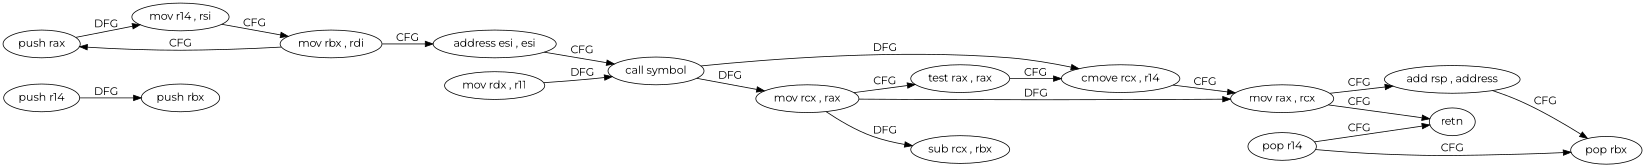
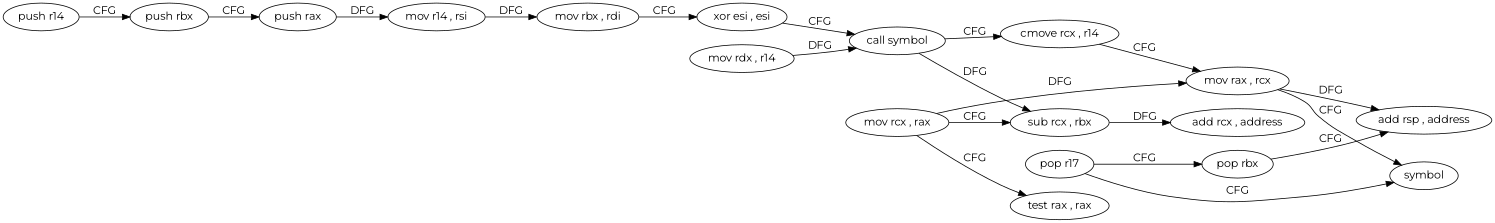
(255, 24) -> (511, 11)
(495, 44) -> (742, 17)
(885, 48) -> (975, 32)
(184, 50) -> (230, 17)
(1032, 79) -> none
(1359, 83) -> (1331, 91)
(727, 84) -> (970, 82)
(495, 86) -> (742, 59)
(106, 92) -> (105, 11)
(1538, 110) -> (1326, 149)
(1452, 122) -> (1424, 176)
none -> (1238, 123)
(885, 131) -> (975, 117)
(1282, 146) -> (1060, 164)
